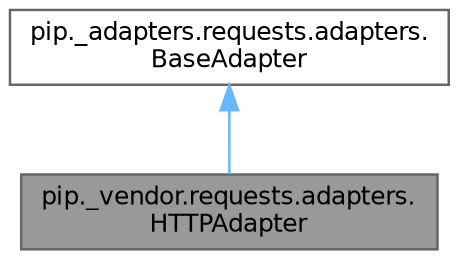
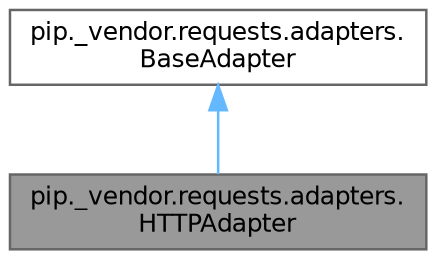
(229, 47) -> (218, 47)
